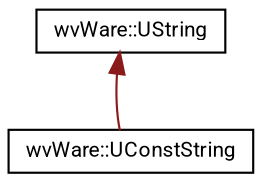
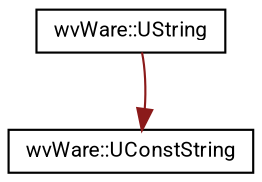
(117, 102) -> (145, 81)
